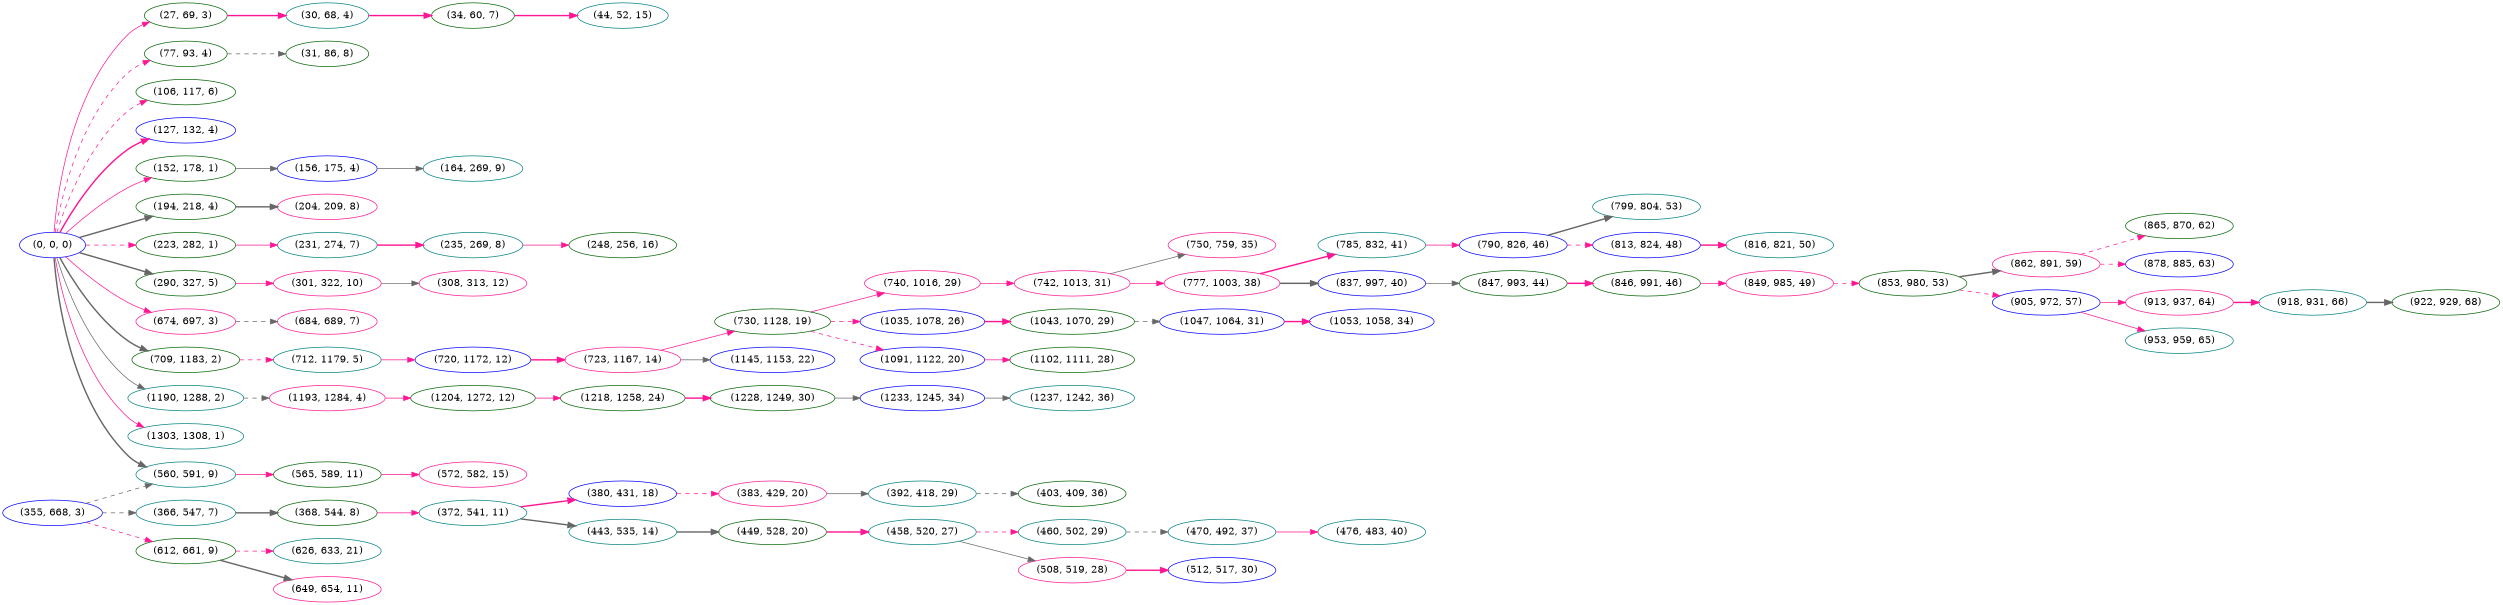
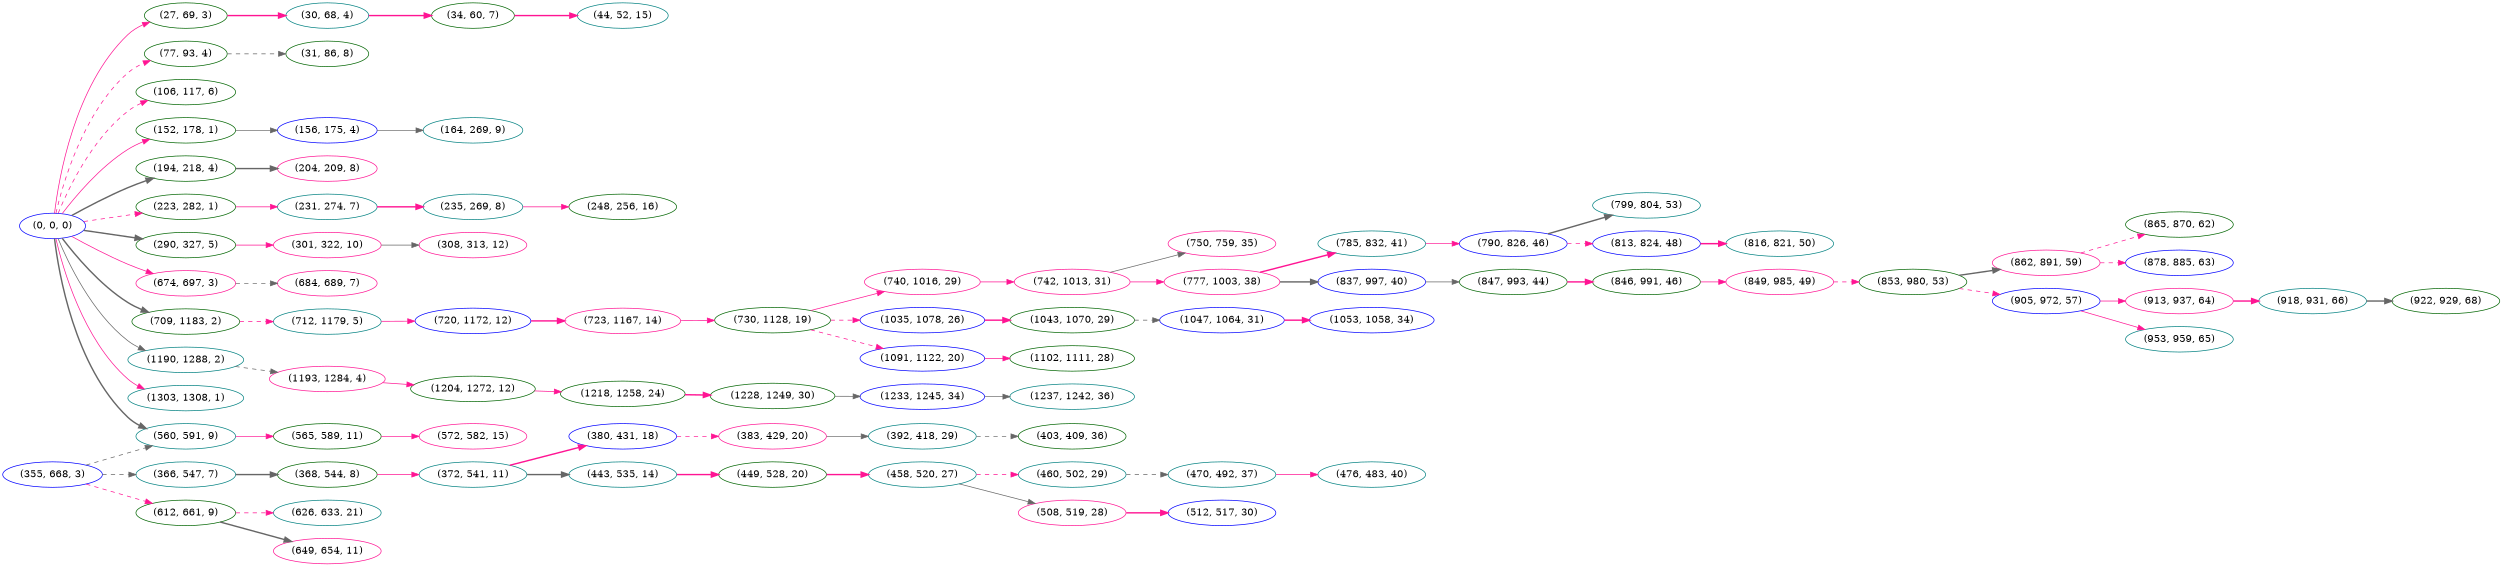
(186, 130) -> none
(773, 360) -> none
(694, 532) -> (694, 475)
